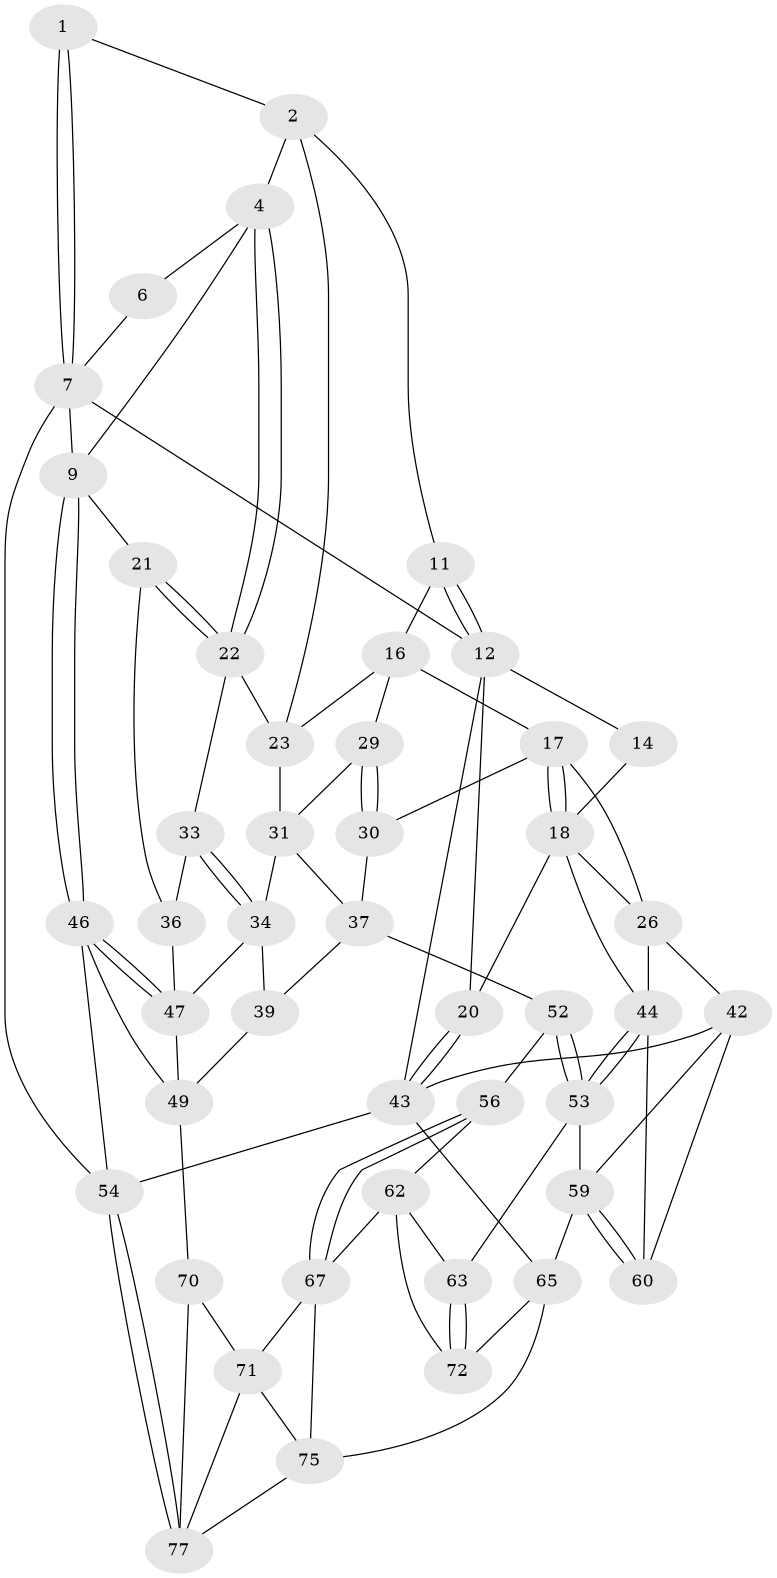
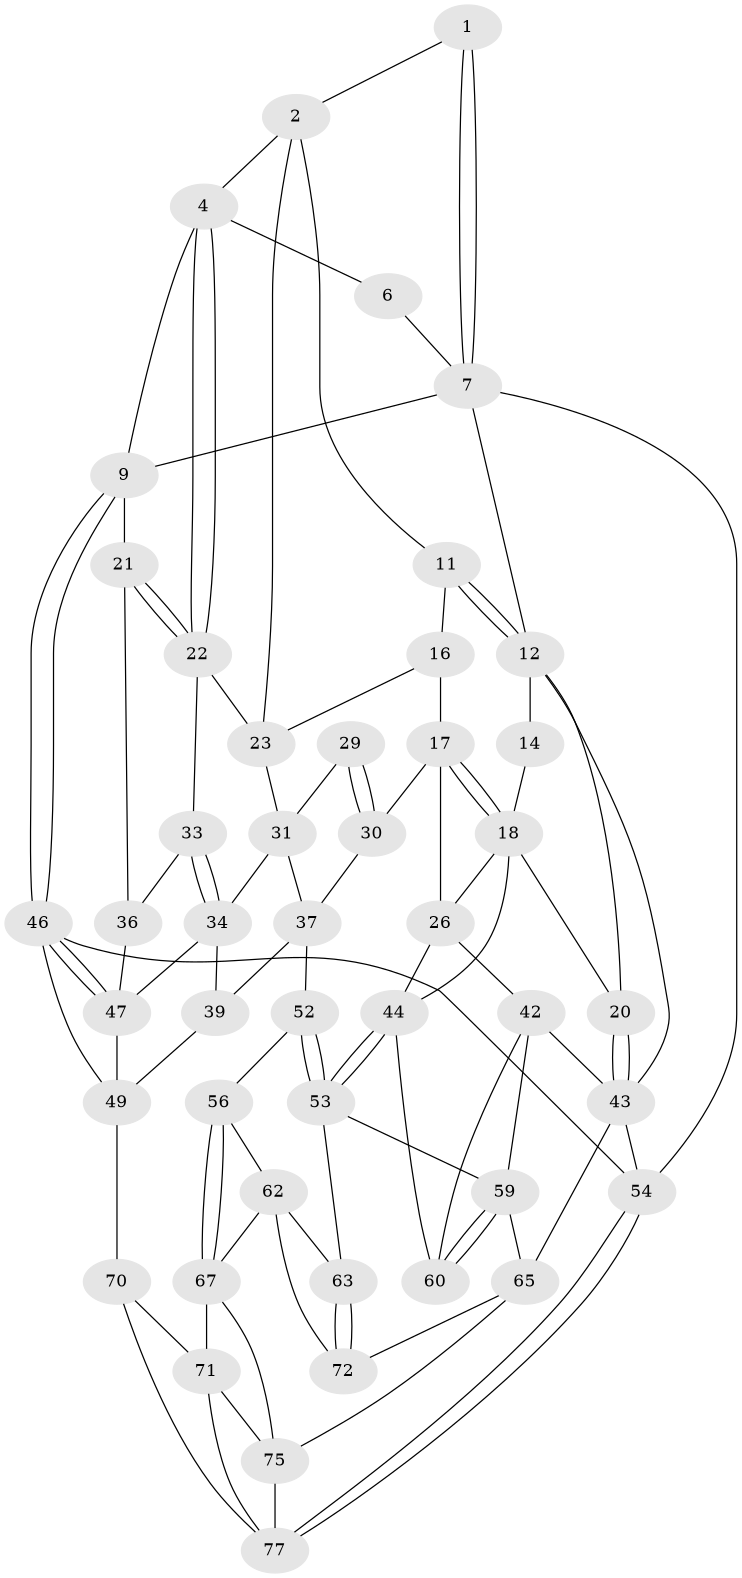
(383, 699) -> none
